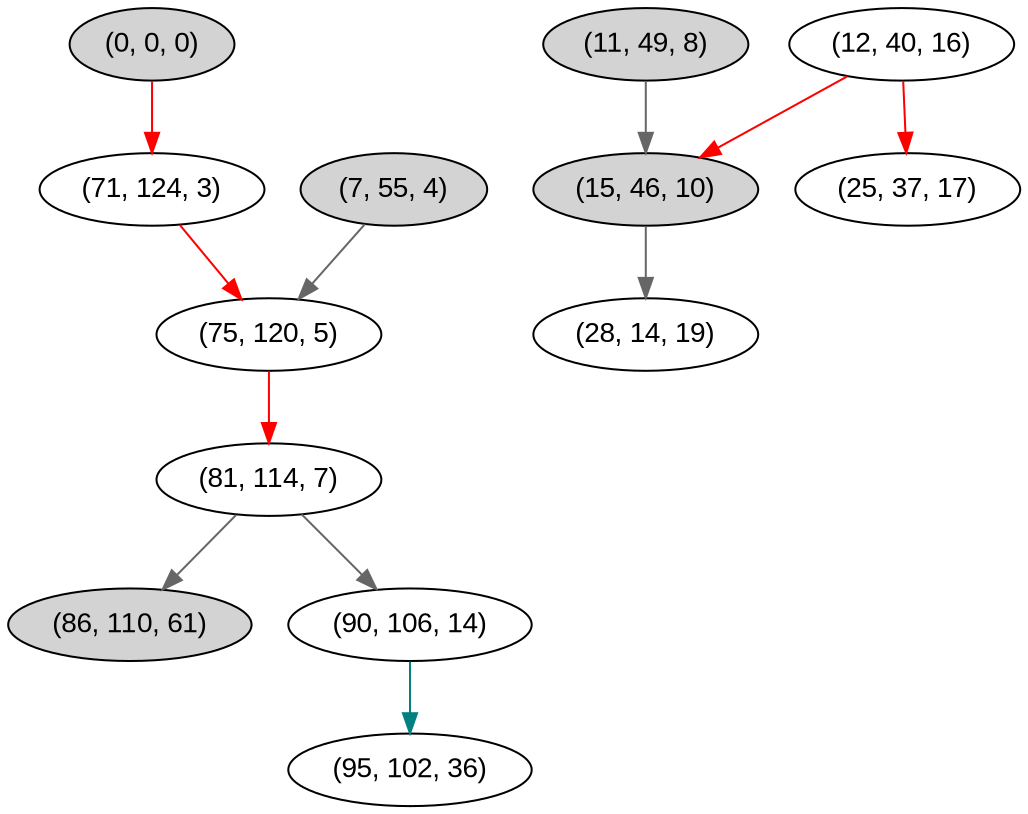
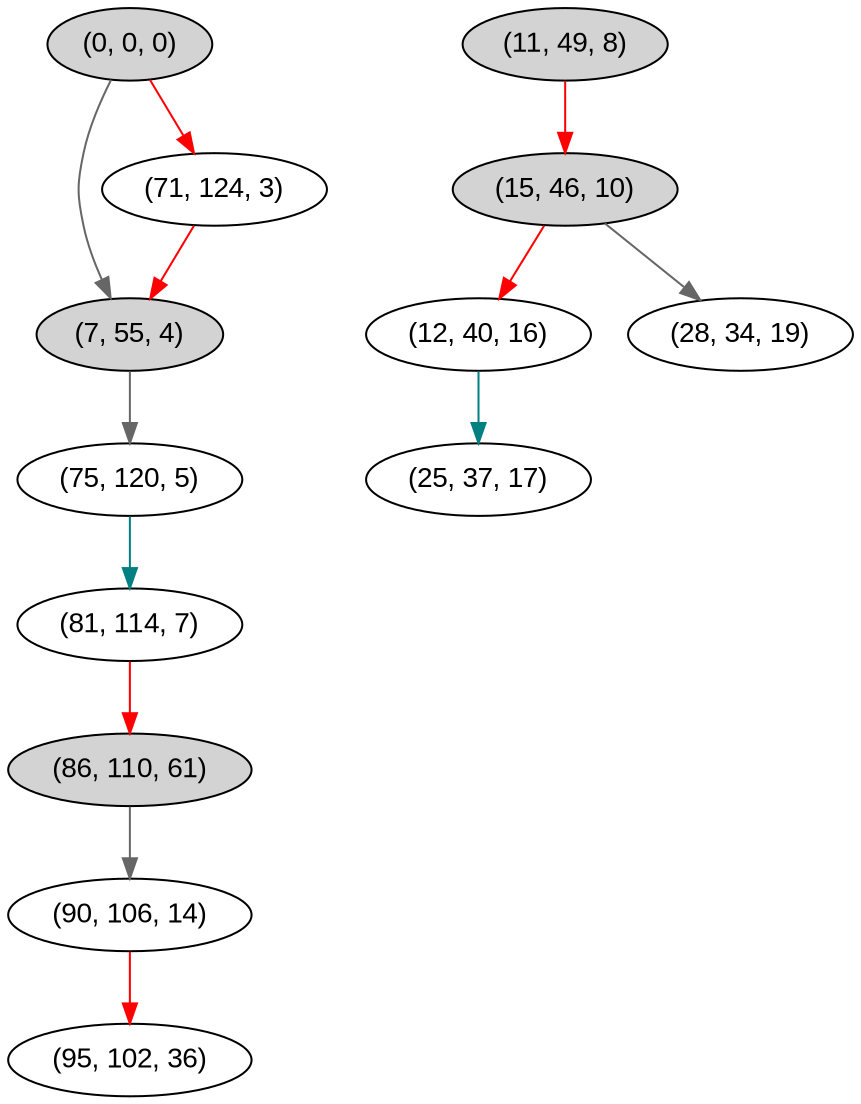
(646, 107) -> (565, 107)
(904, 107) -> (479, 397)
(783, 112) -> (527, 253)
none -> (79, 179)
(204, 254) -> (177, 253)
(646, 335) -> (740, 335)
(269, 397) -> (130, 542)
(206, 545) -> (130, 687)
(332, 545) -> (130, 833)
(410, 687) -> (130, 978)
